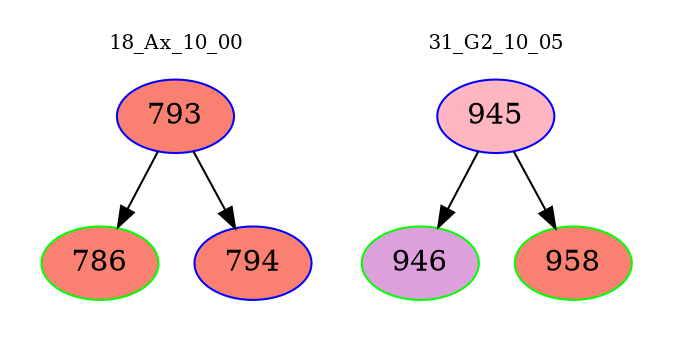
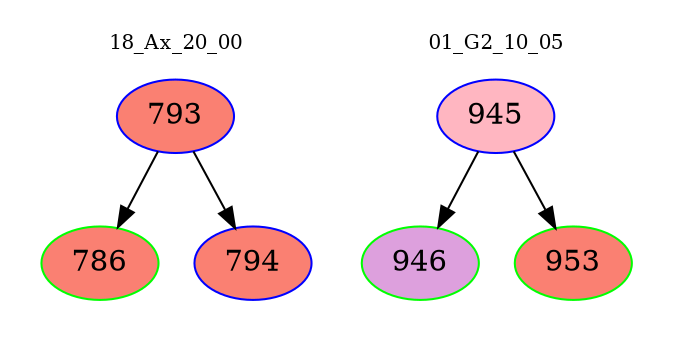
(176, 44) -> (176, 44)
(497, 44) -> (497, 44)
(573, 263) -> (573, 263)
